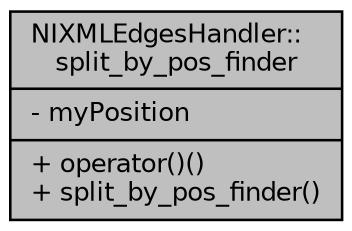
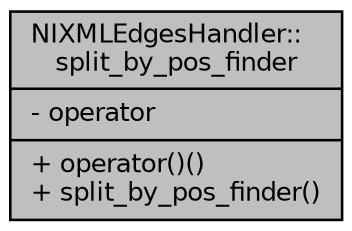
(111, 113) -> (94, 113)
